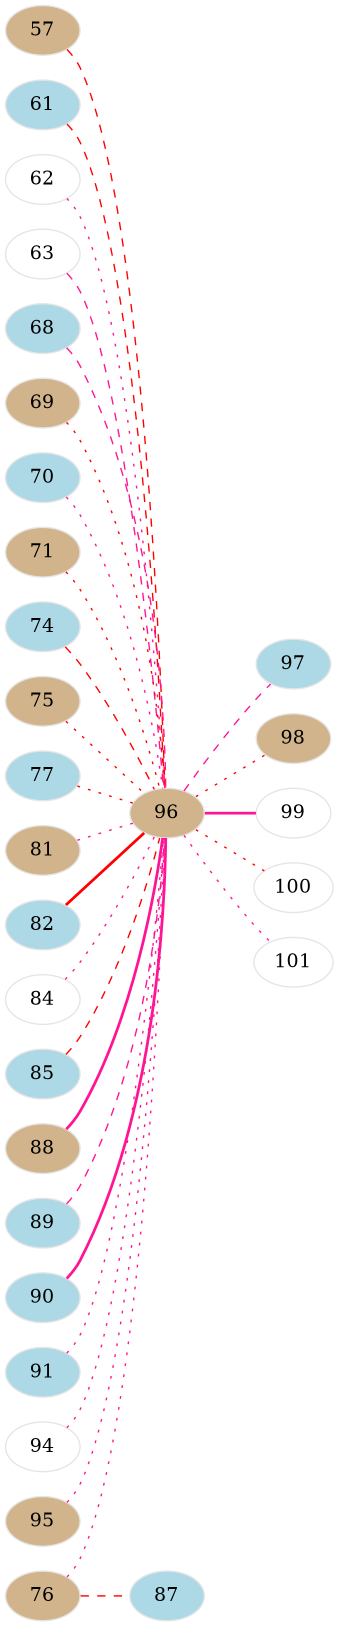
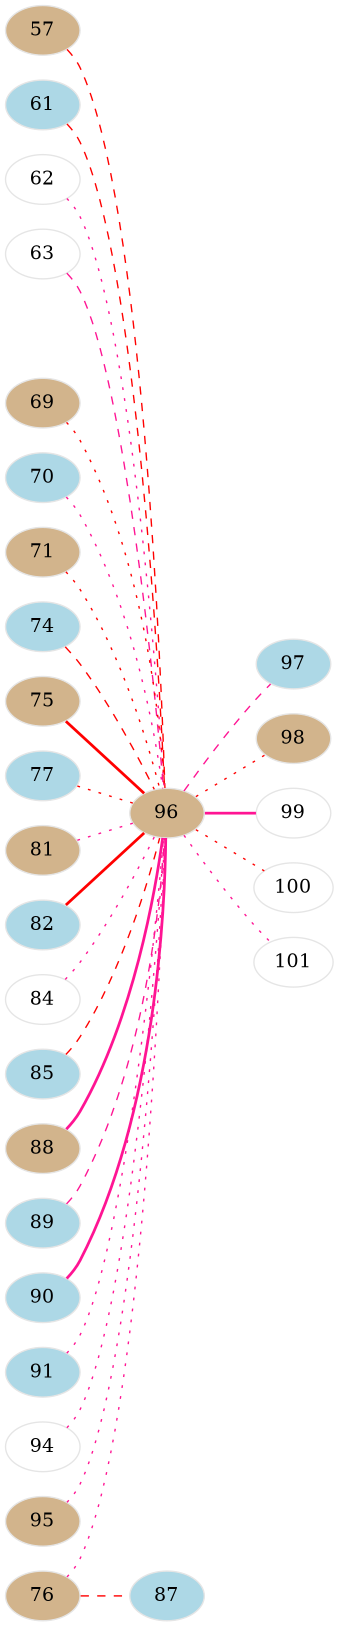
(43, 329) -> none
(105, 757) -> (105, 757)
